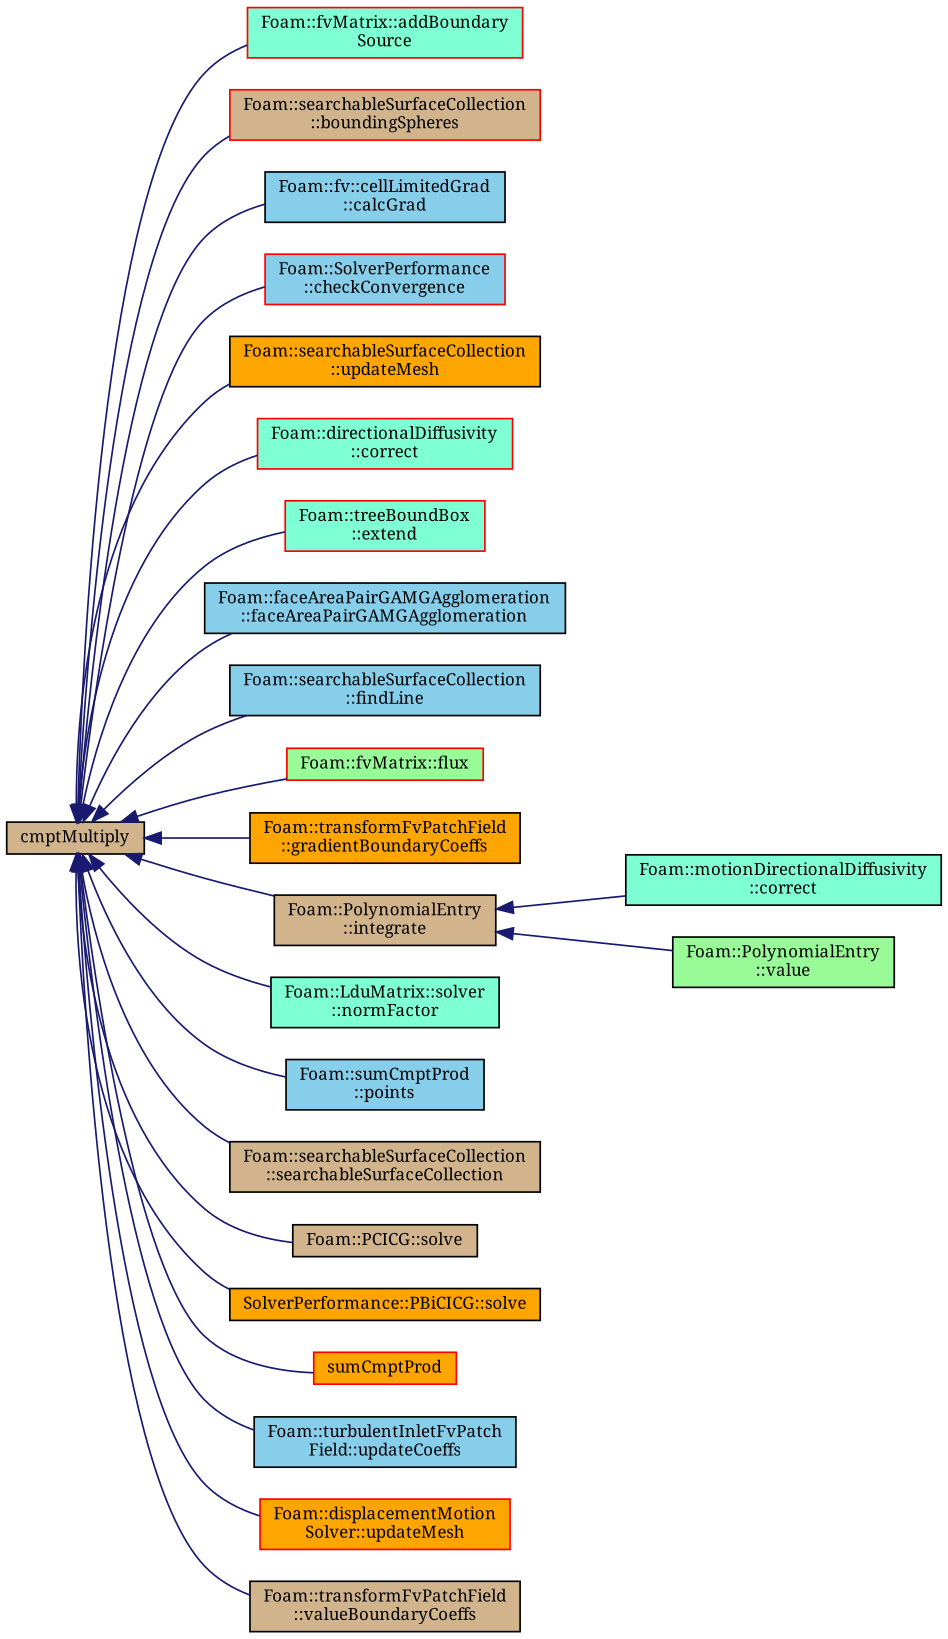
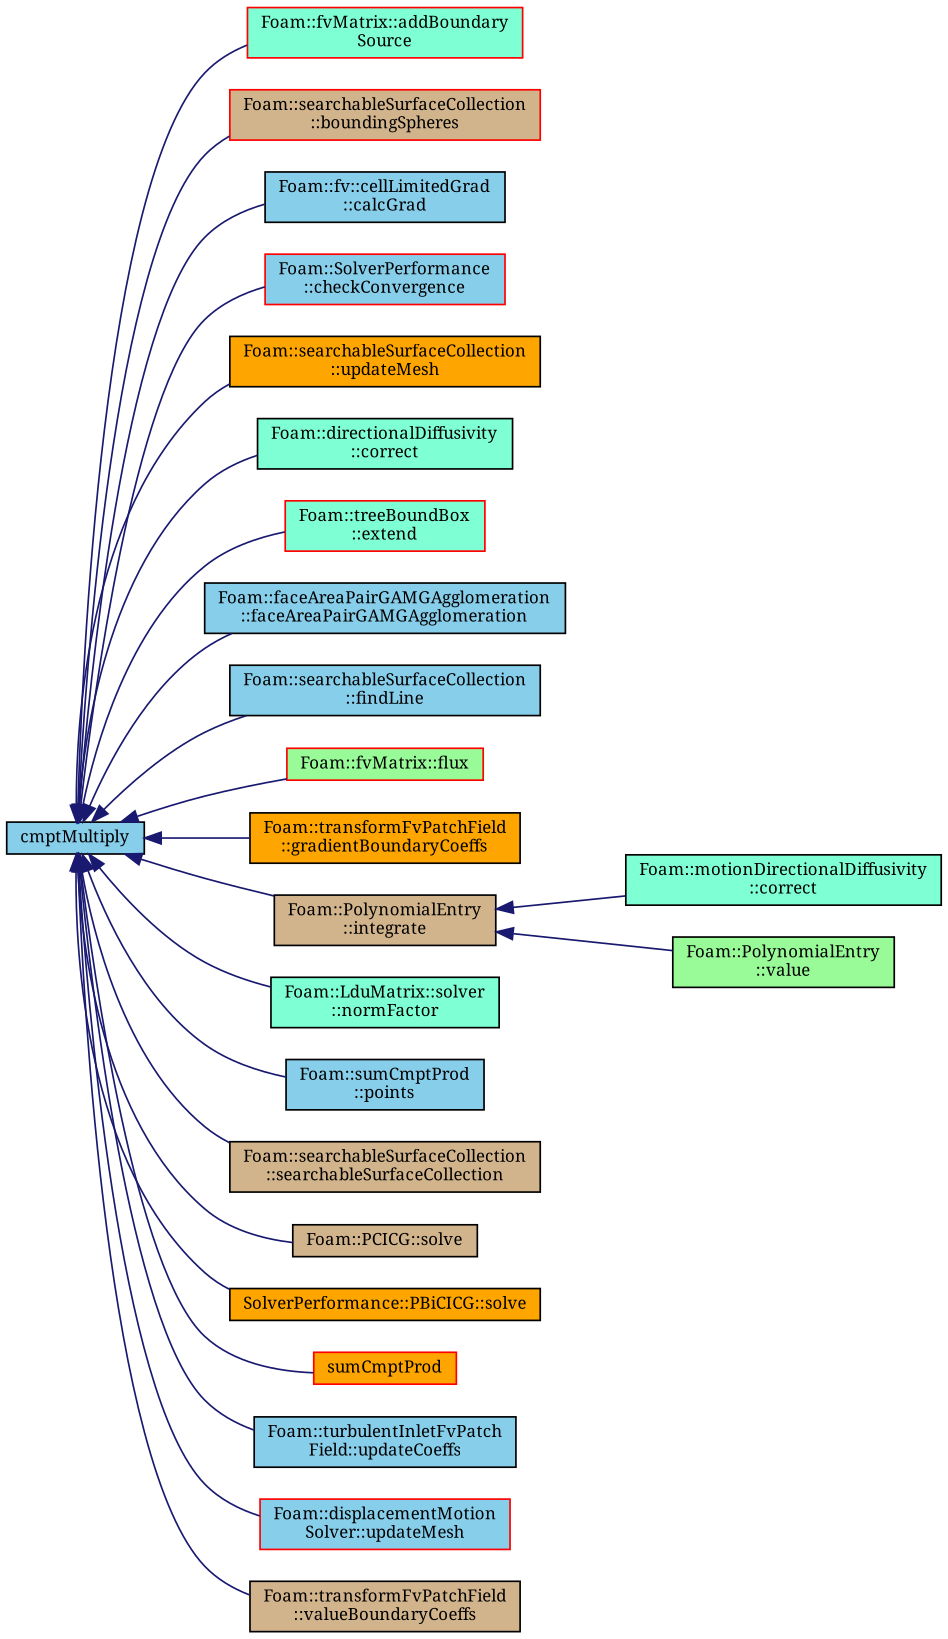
(385, 444) -> (385, 444)
(76, 838) -> (76, 838)
(385, 1524) -> (385, 1524)
